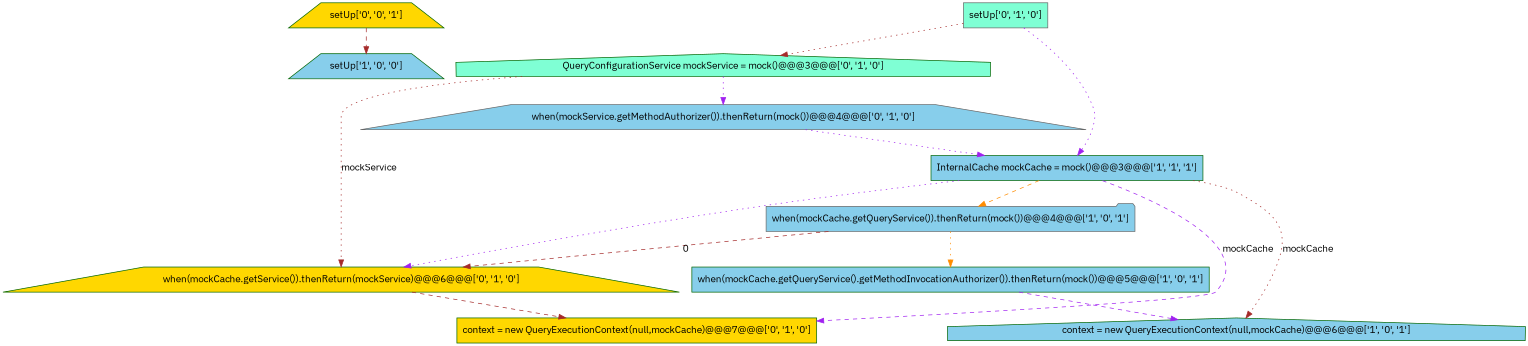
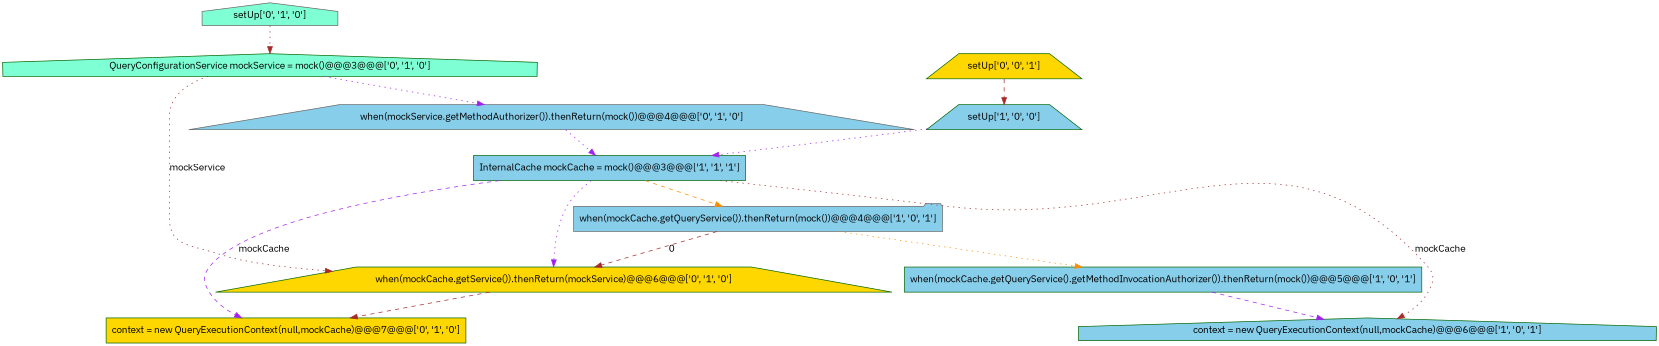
(1006, 15) -> (270, 15)
(1079, 81) -> (823, 142)
